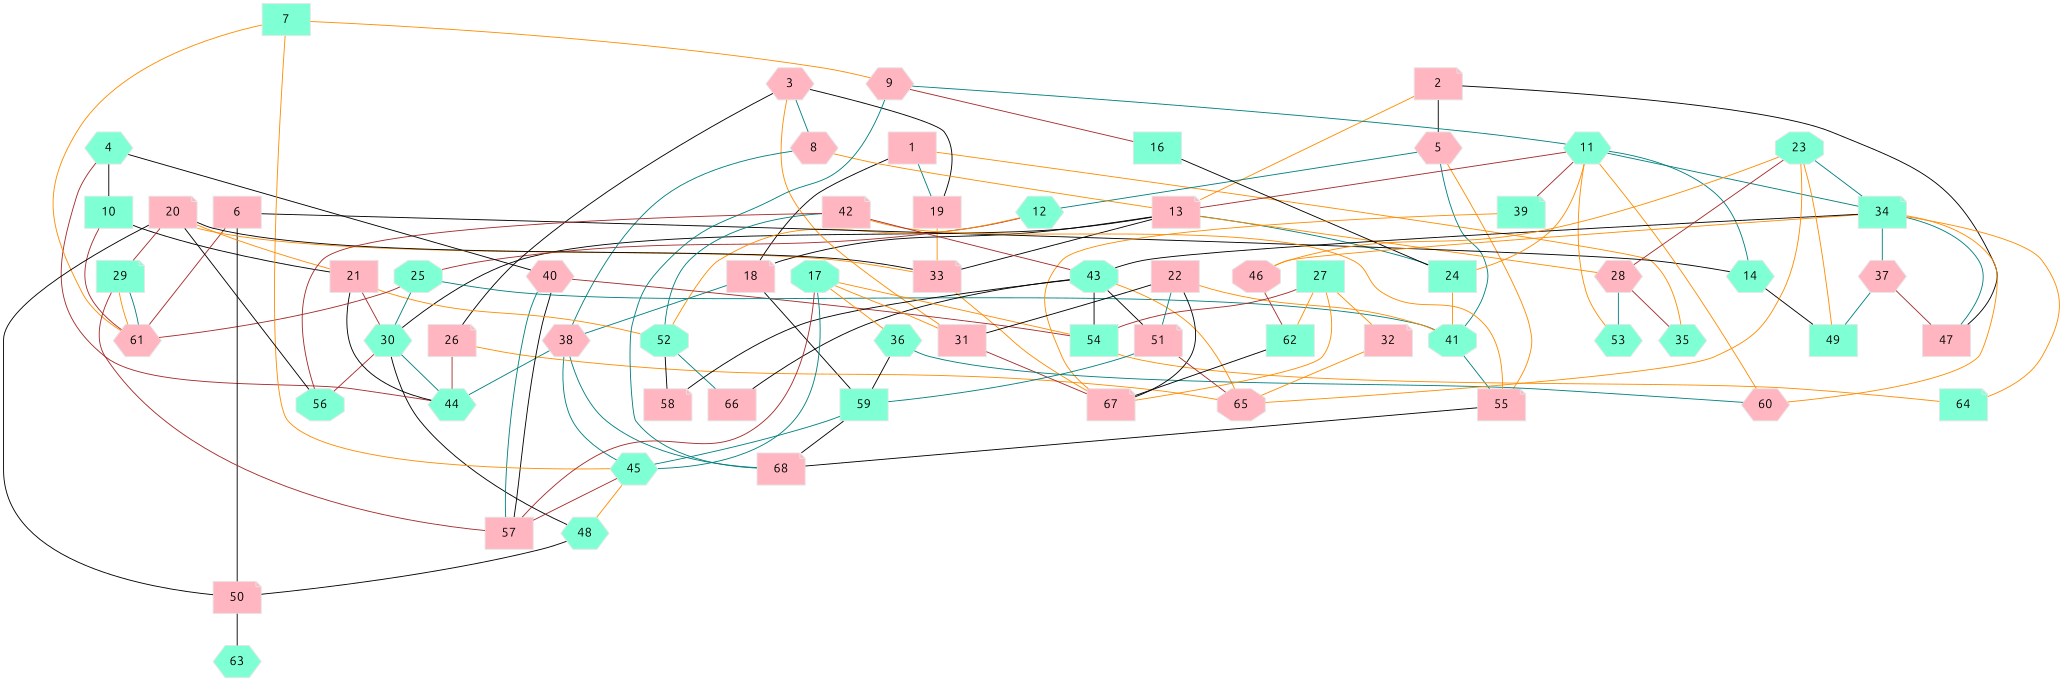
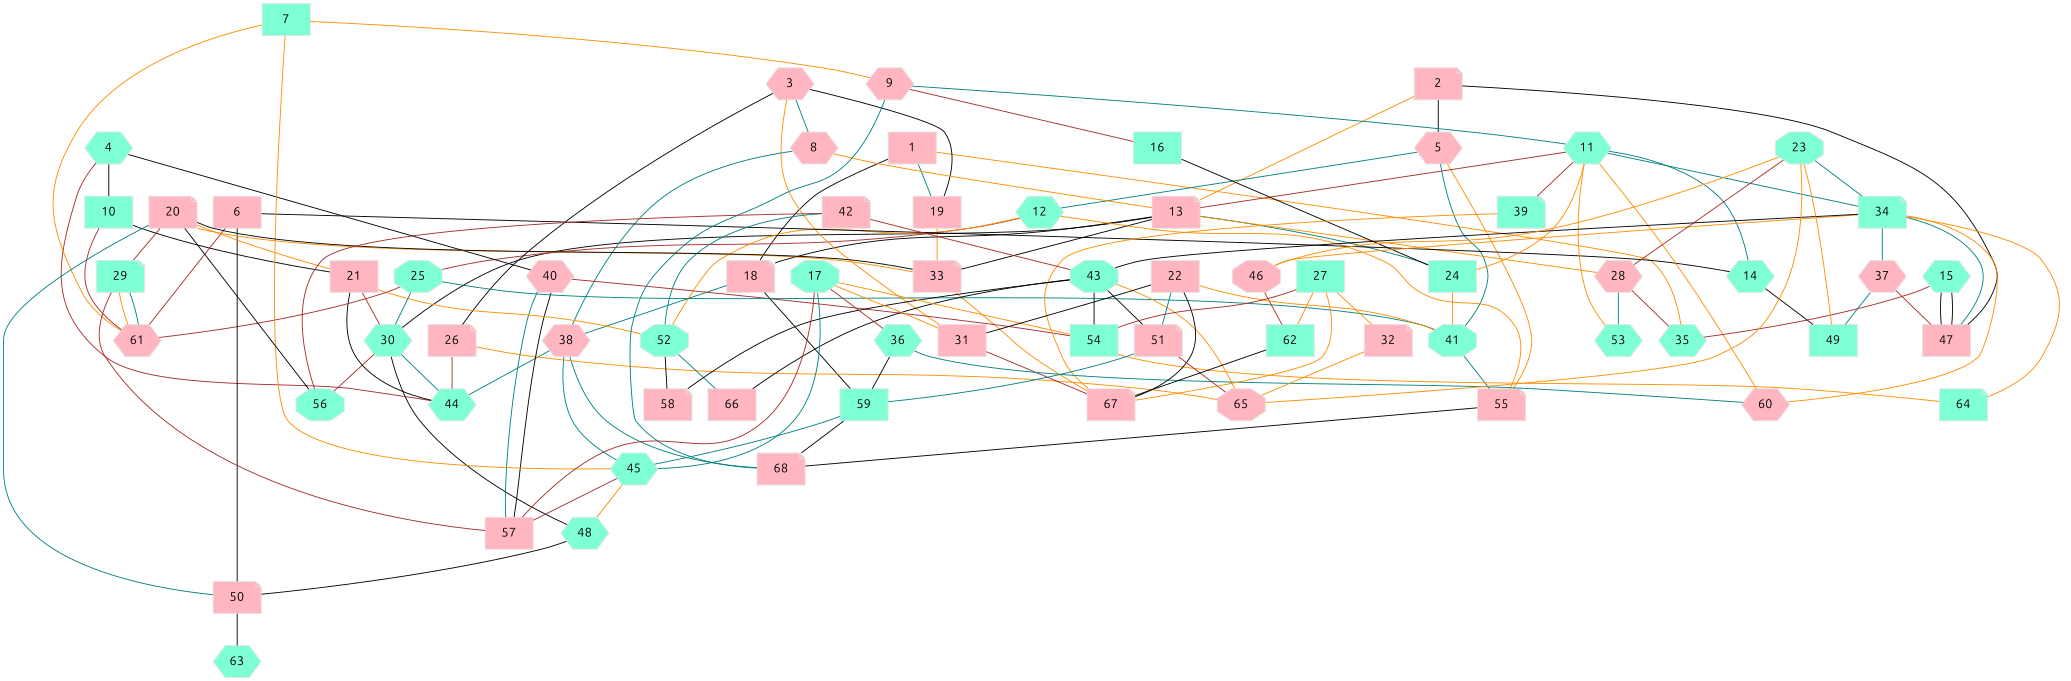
(1206, 236) -> (1278, 234)
none -> (1947, 276)
(866, 316) -> (866, 316)
(4, 443) -> (4, 443)
